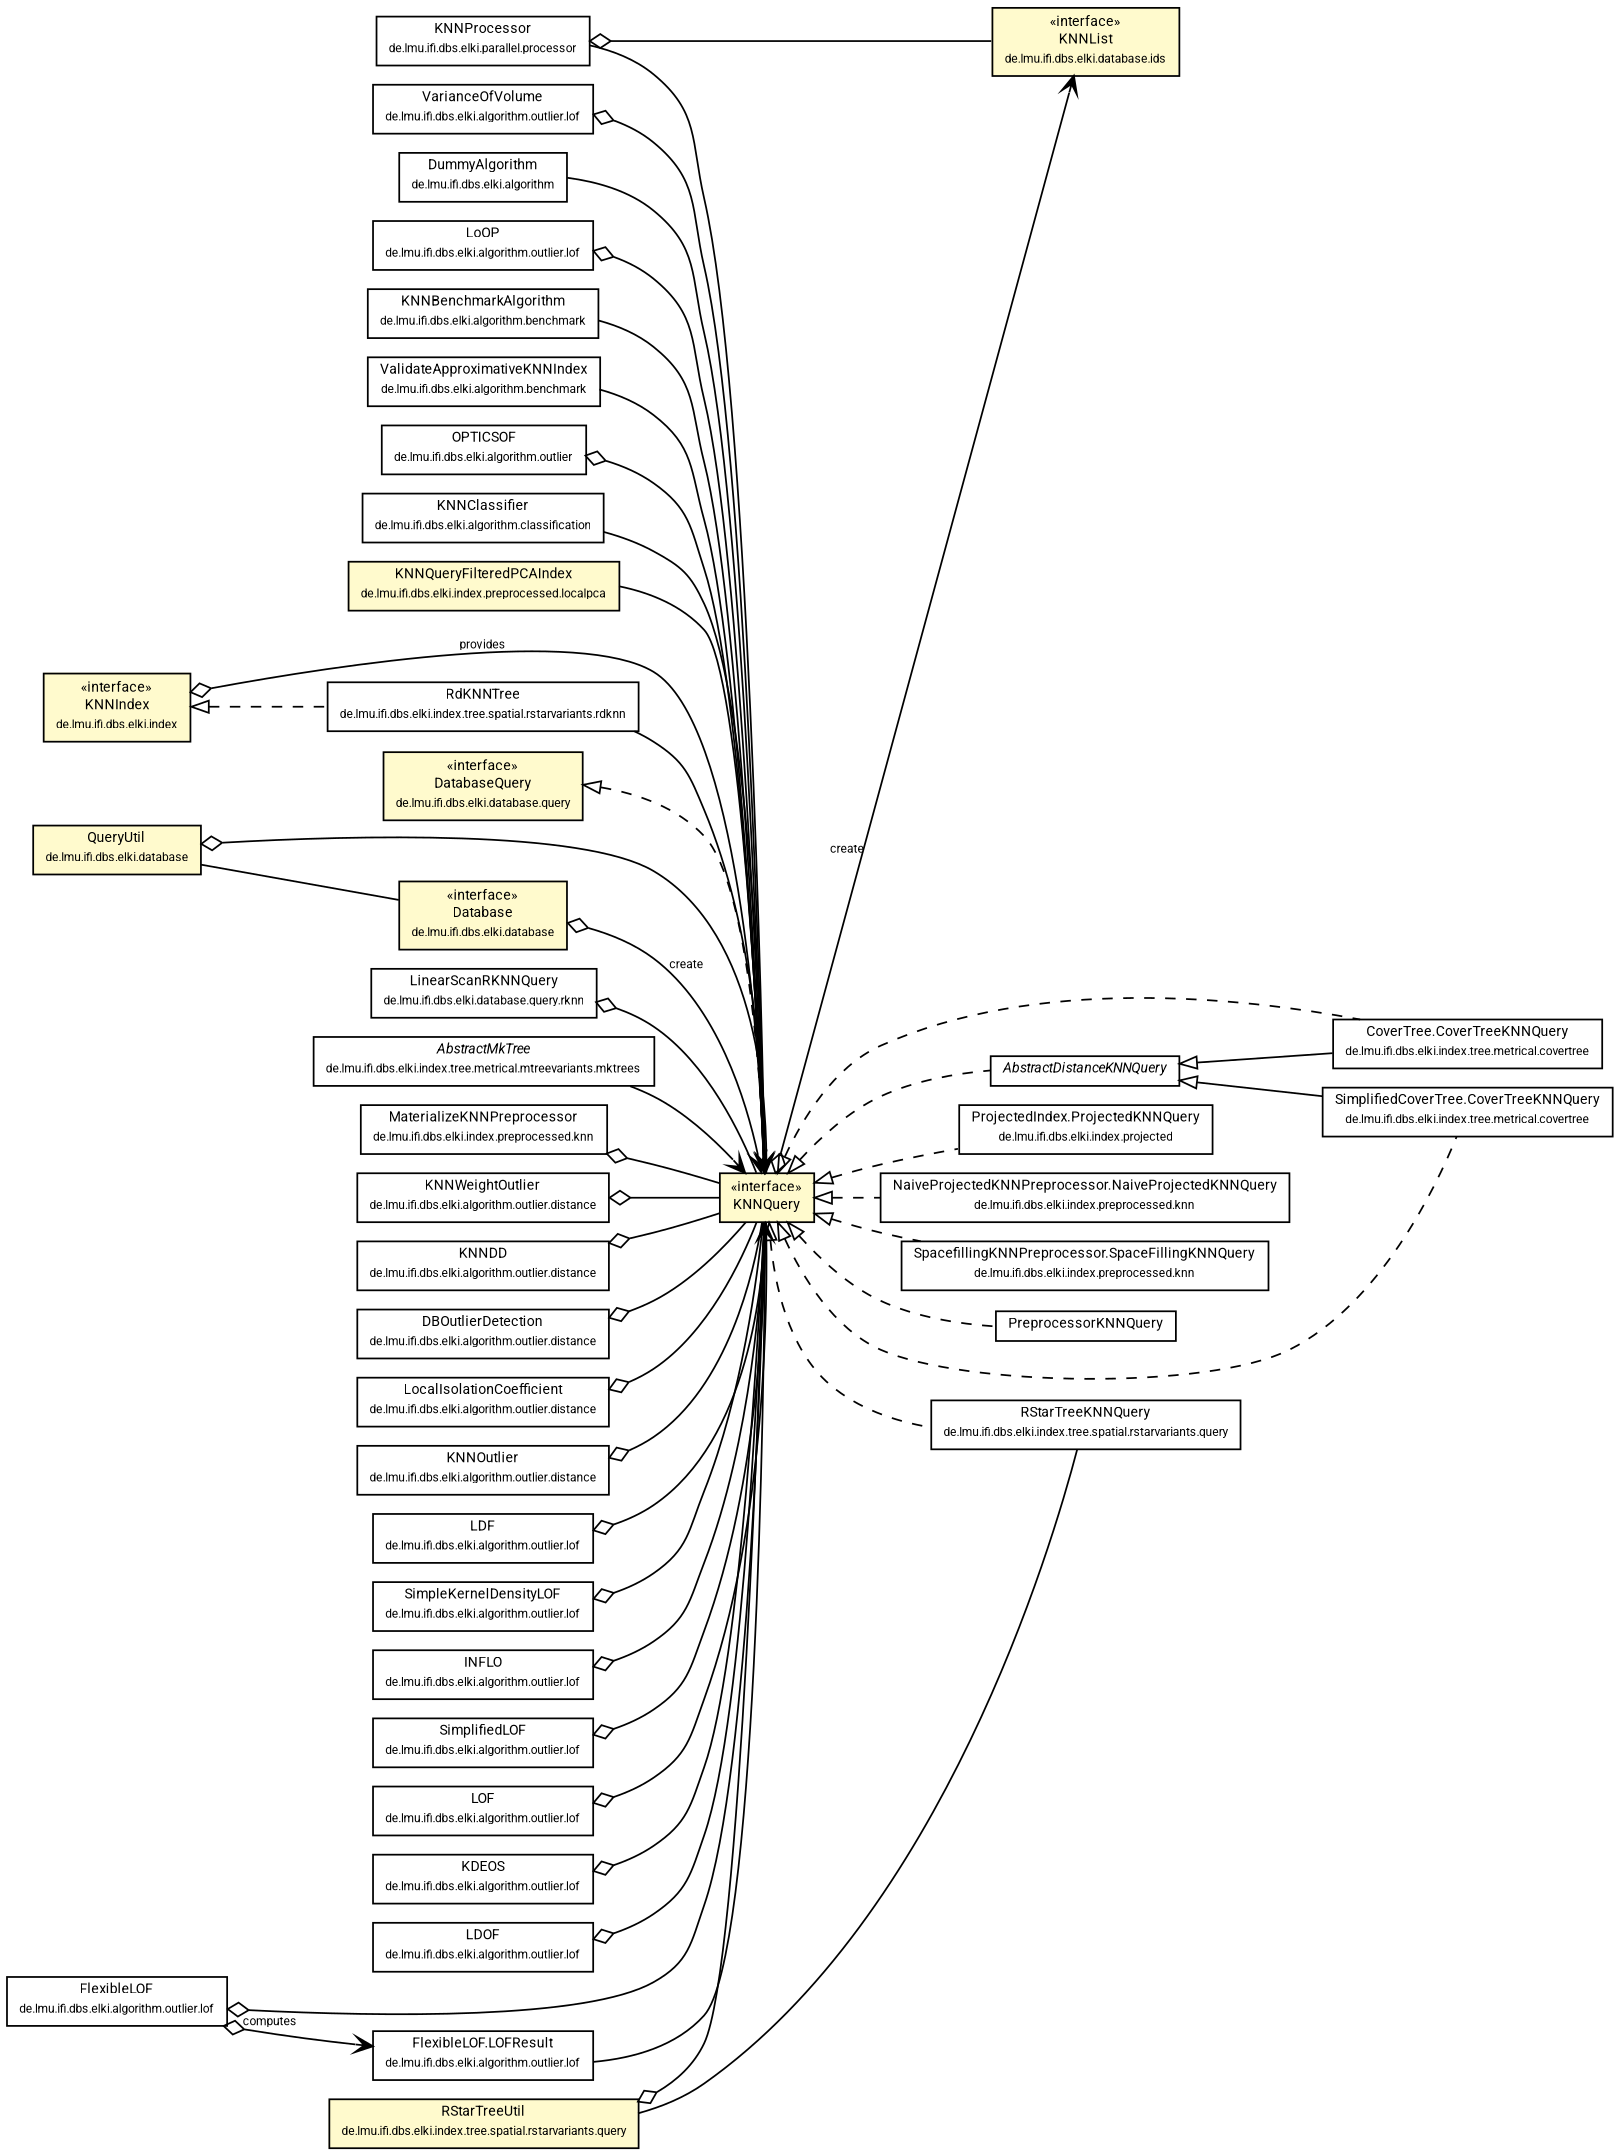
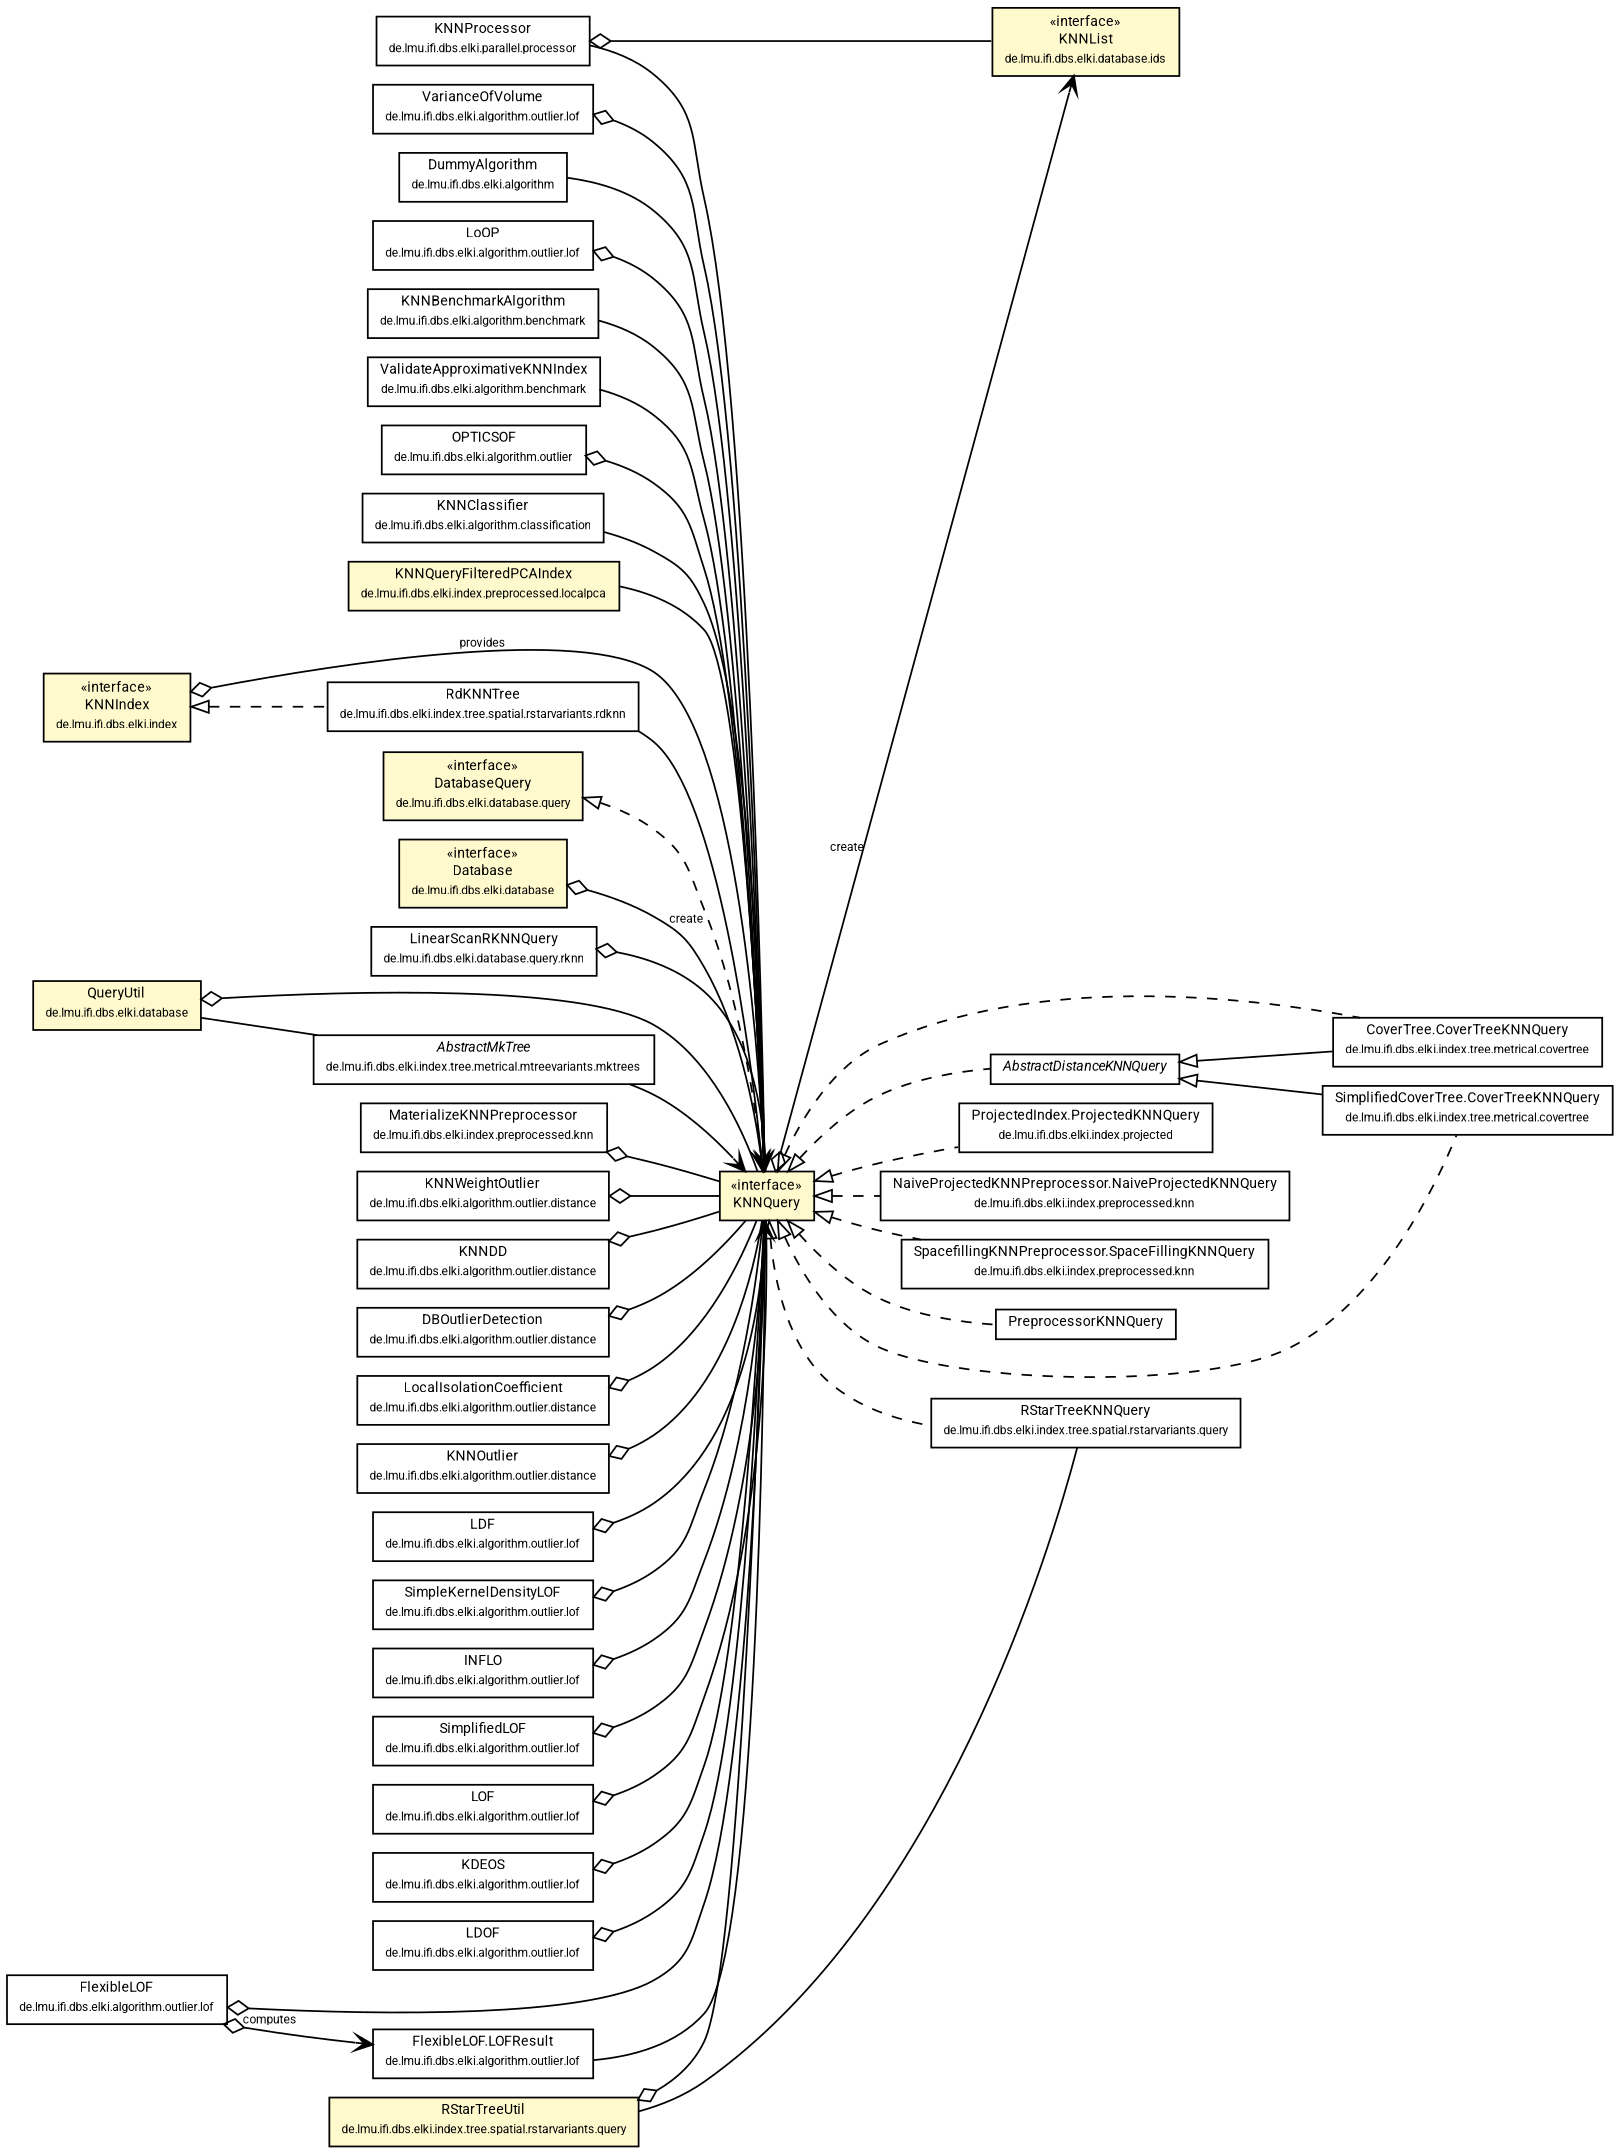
(300, 882) -> (259, 1026)
